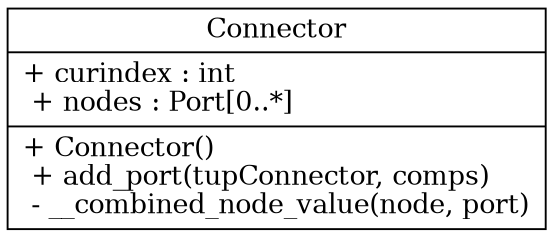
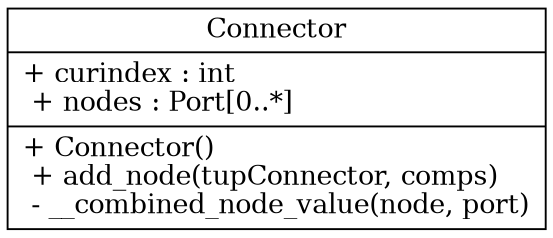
(257, 177) -> (260, 177)
